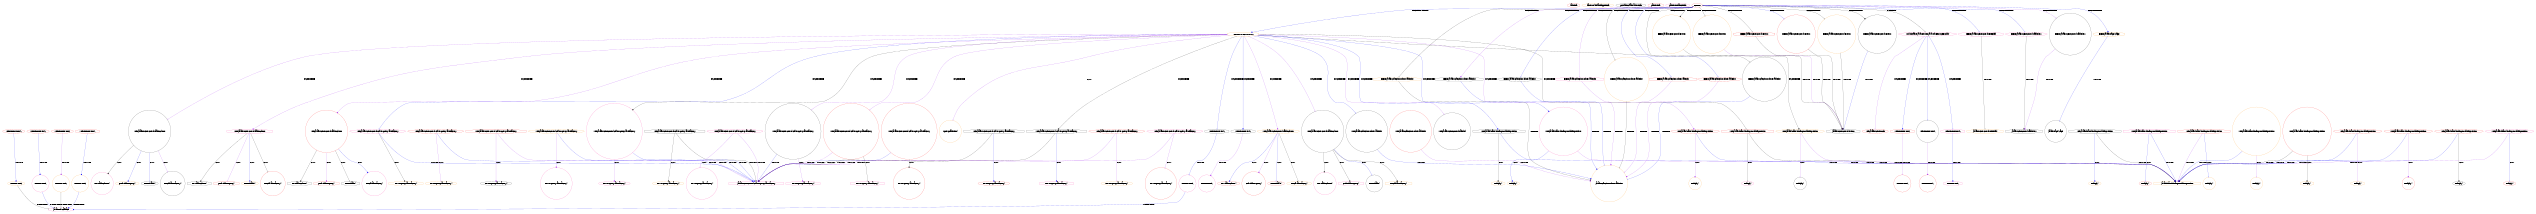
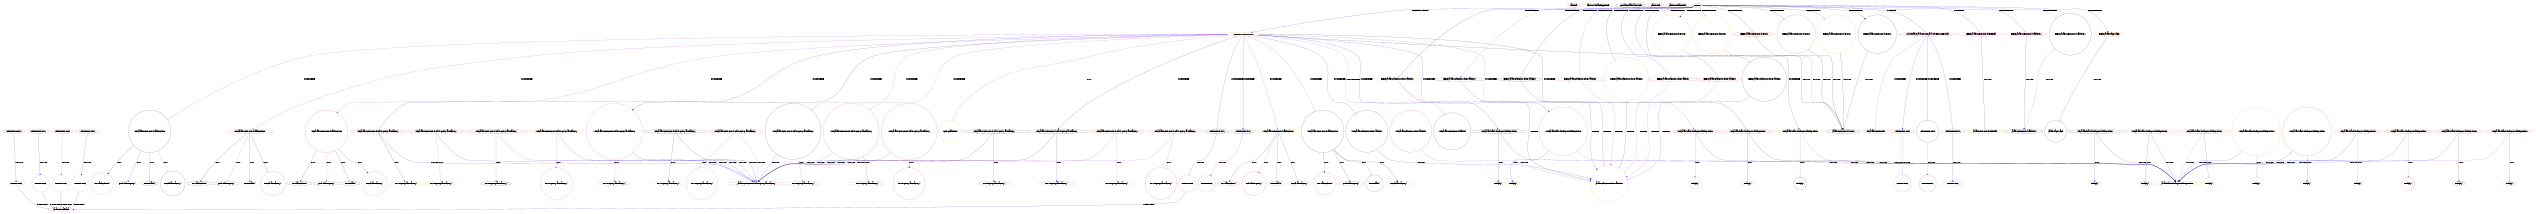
(1959, 10) -> (1959, 10)
(1353, 79) -> (1353, 79)
